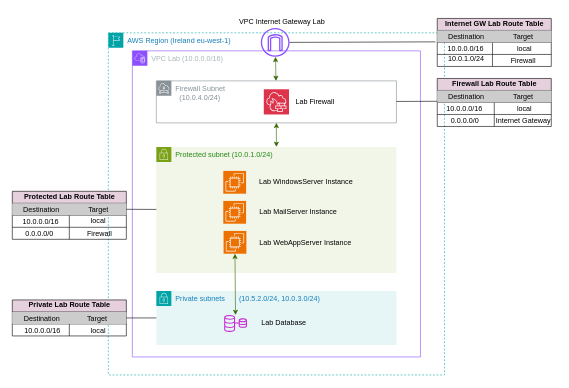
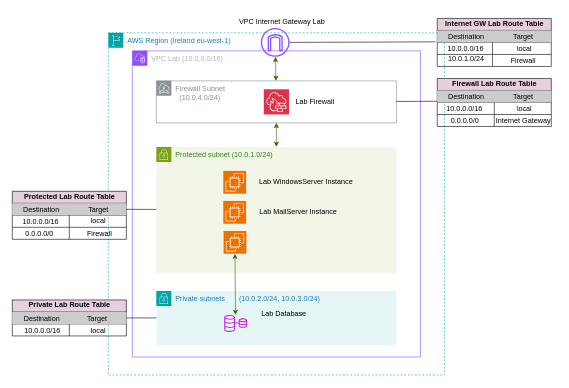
(305, 243) -> none
(260, 299) -> (260, 299)
(284, 323) -> (284, 314)
